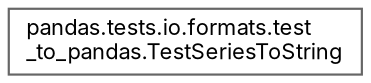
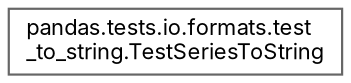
(185, 42) -> (175, 42)
